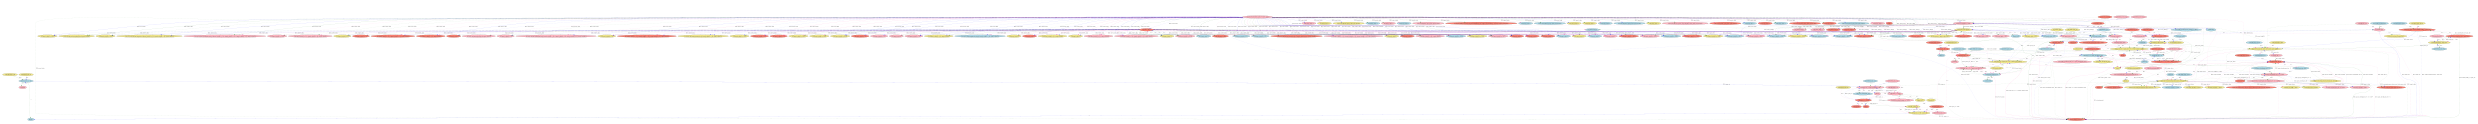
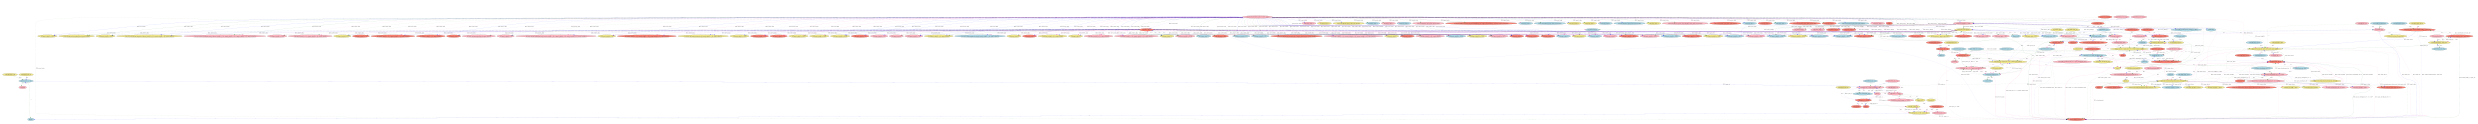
(2276, 58) -> (2282, 53)
